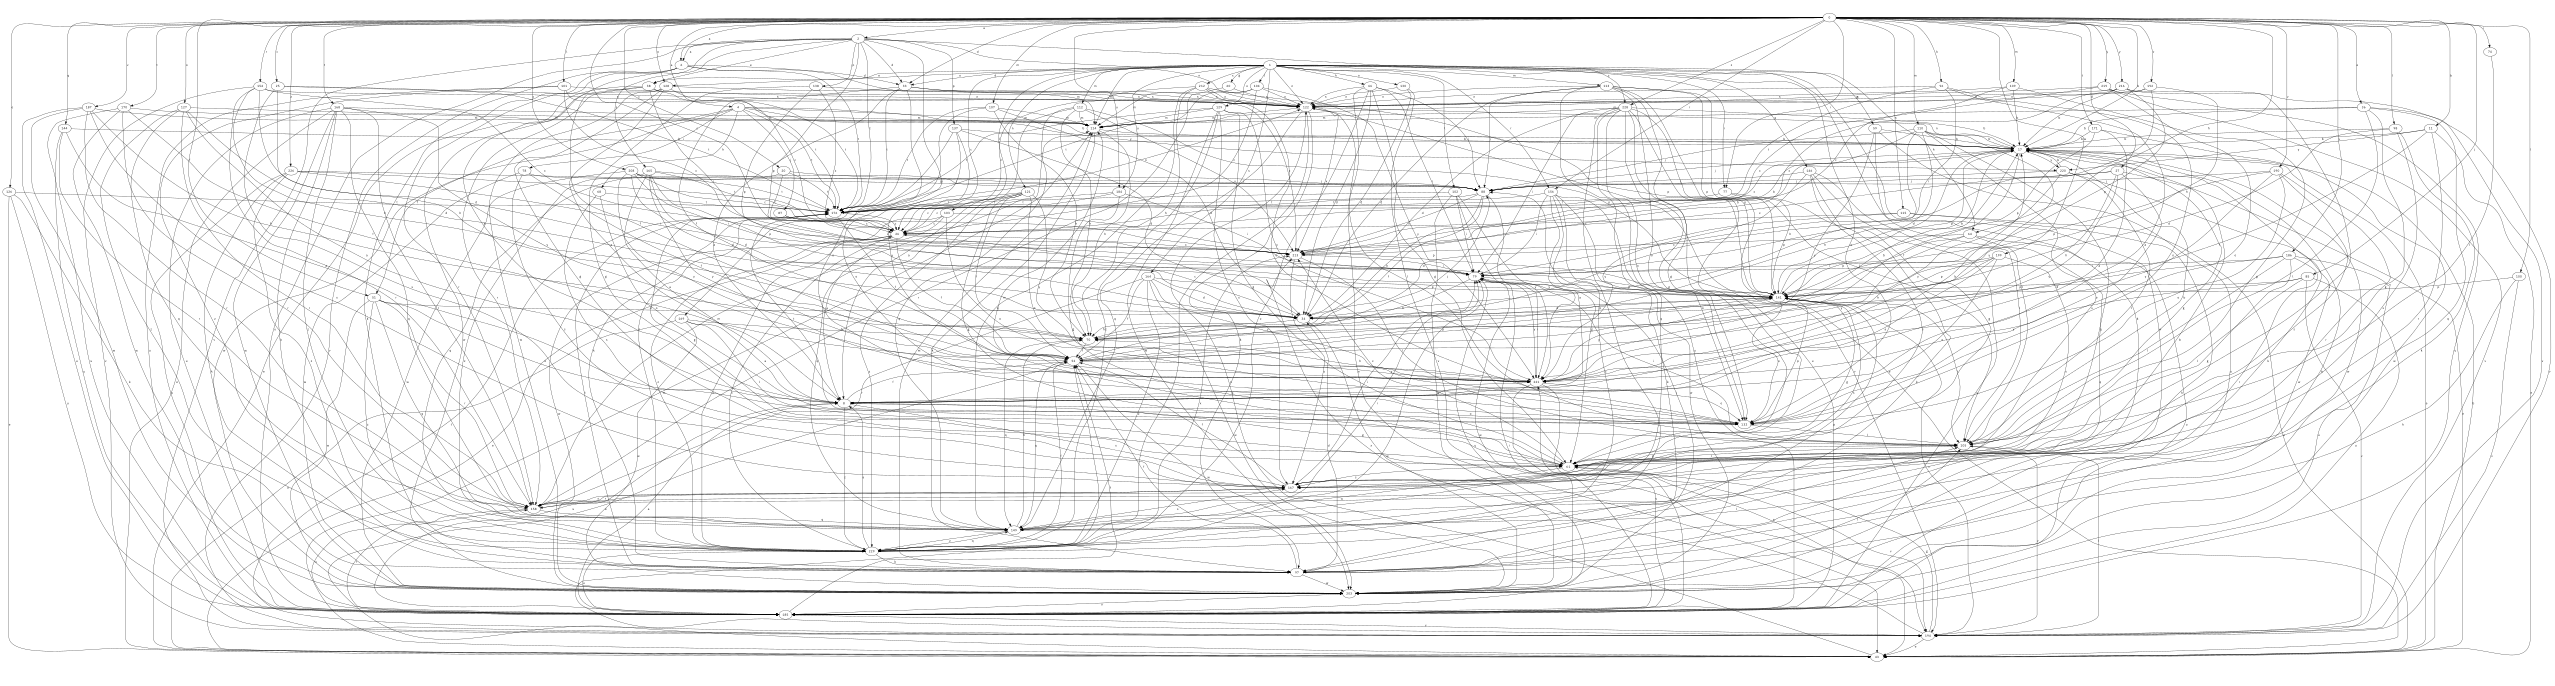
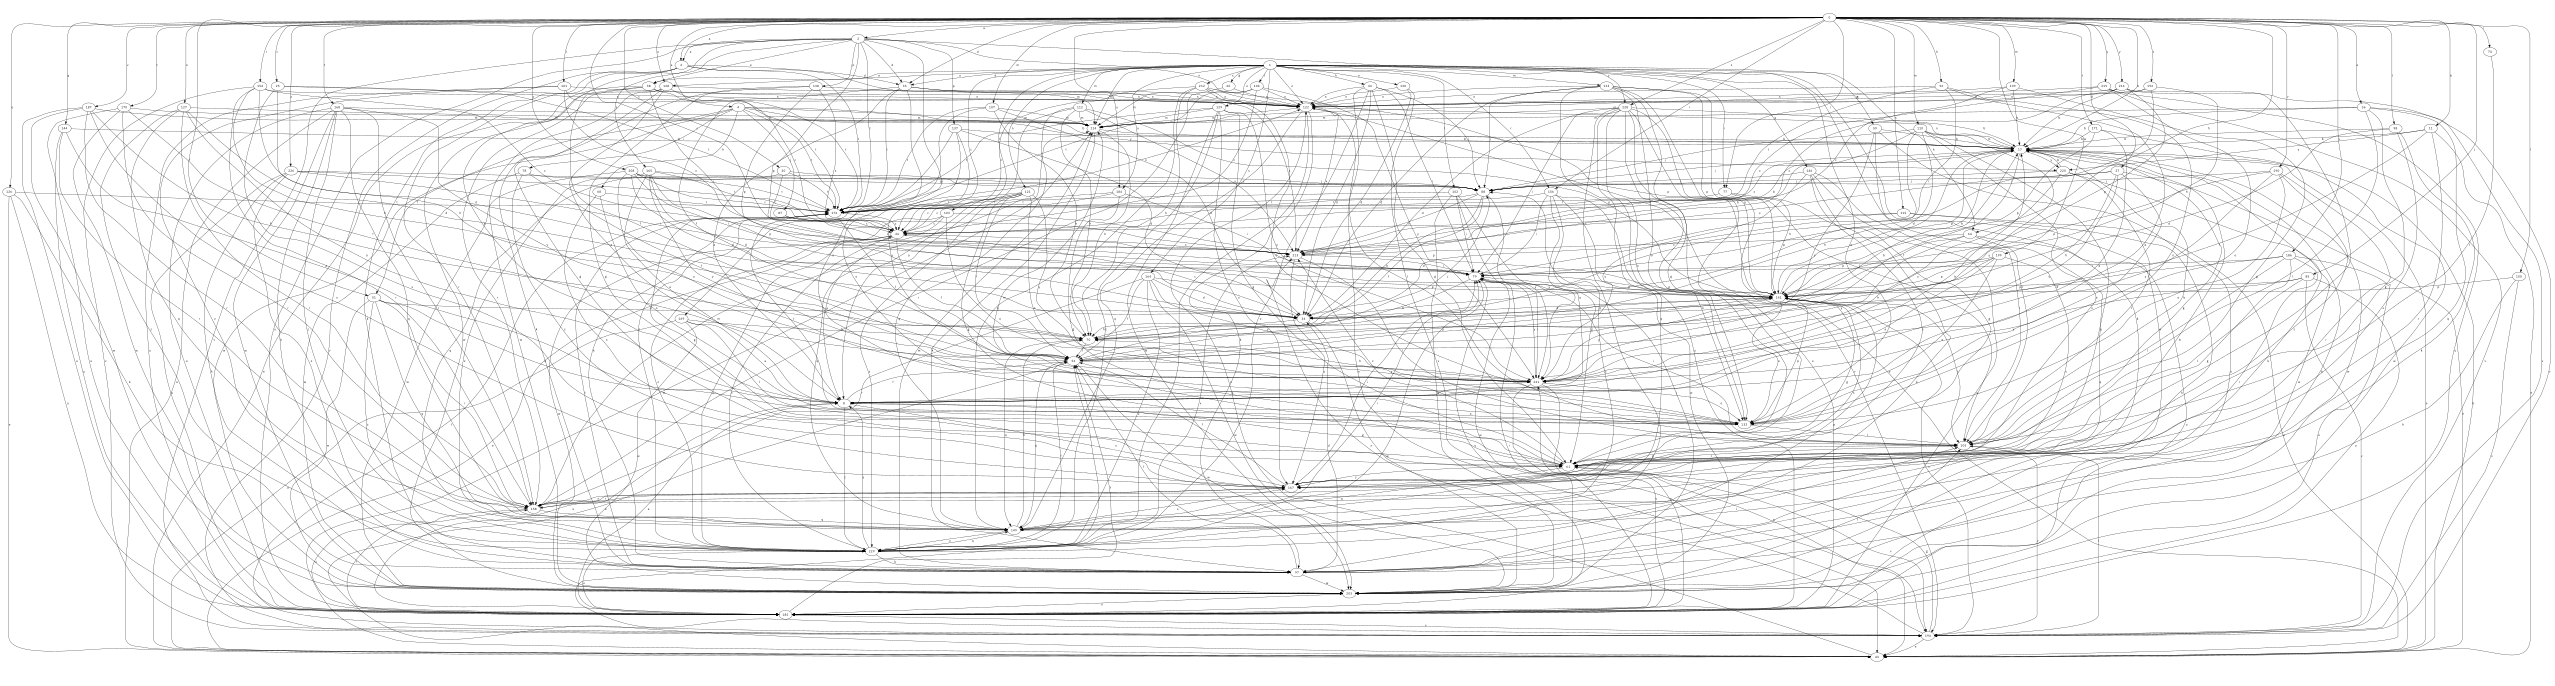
(1675, 444) -> (624, 561)
